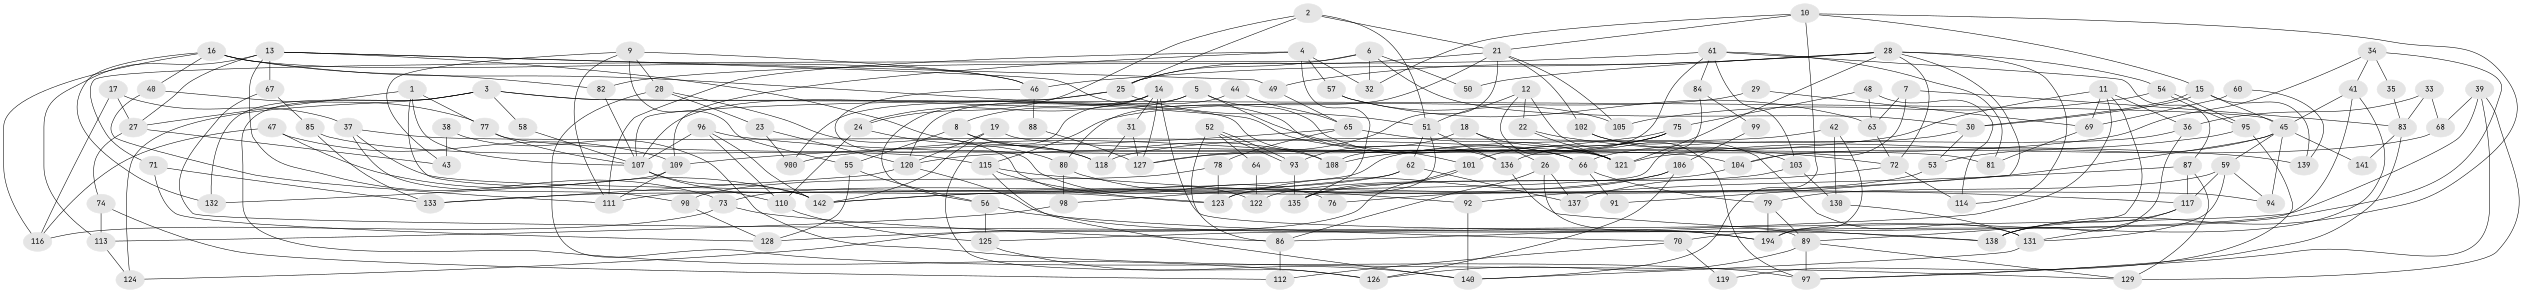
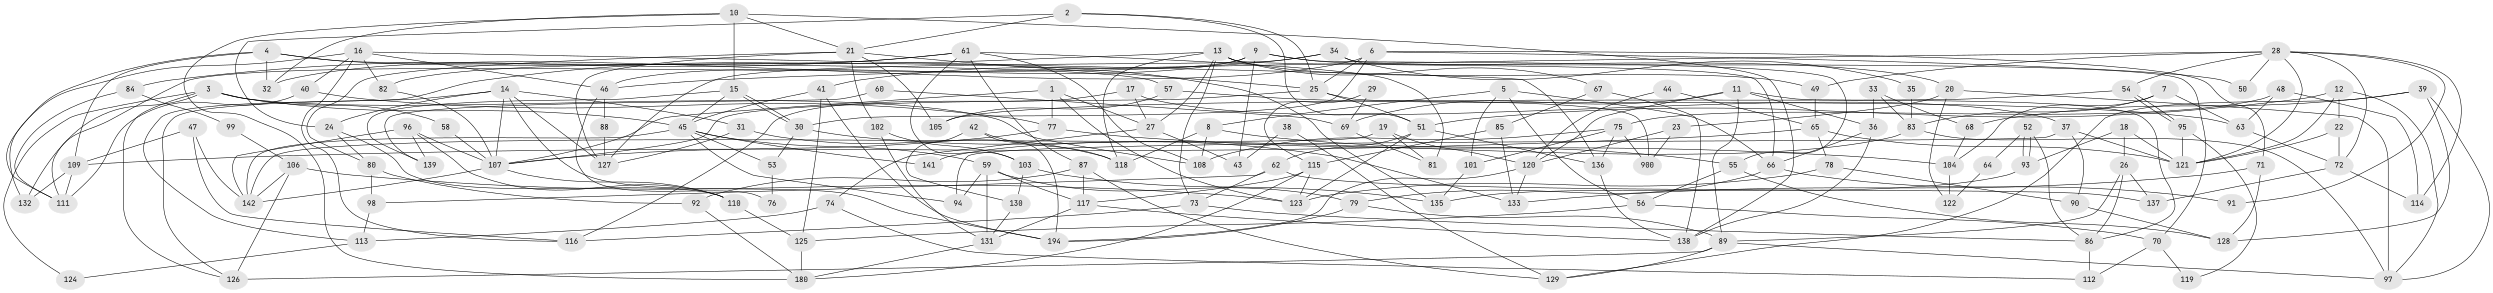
(806, 250) -> none
(1468, 280) -> (801, 280)
